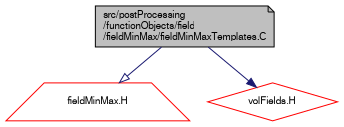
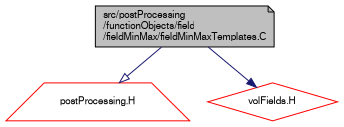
(98, 102) -> (98, 102)
